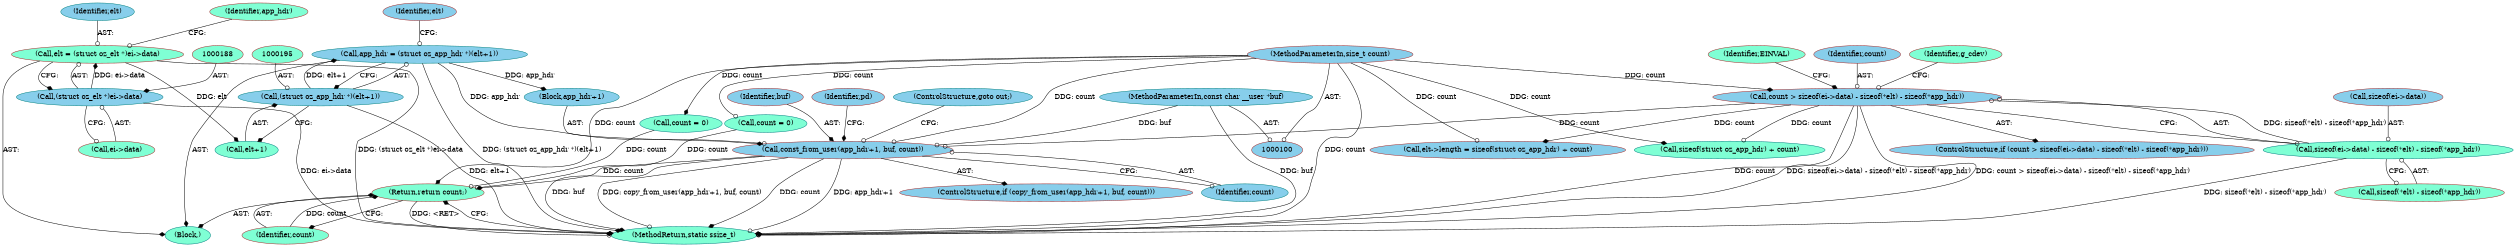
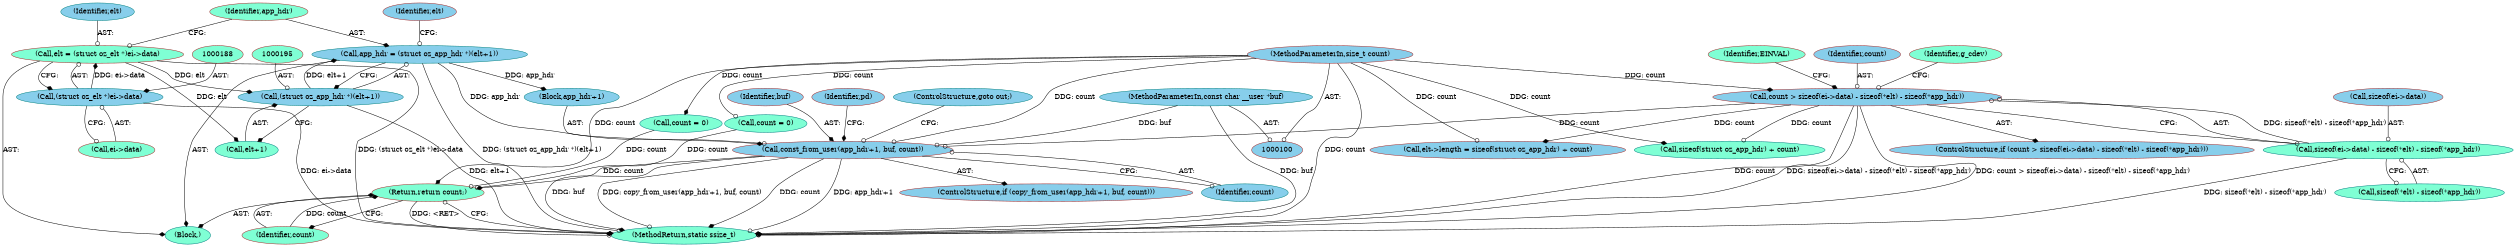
none -> (334, 32)
none -> (182, 82)
(511, 169) -> (511, 169)
(2420, 193) -> (2420, 193)
(524, 227) -> (524, 227)
